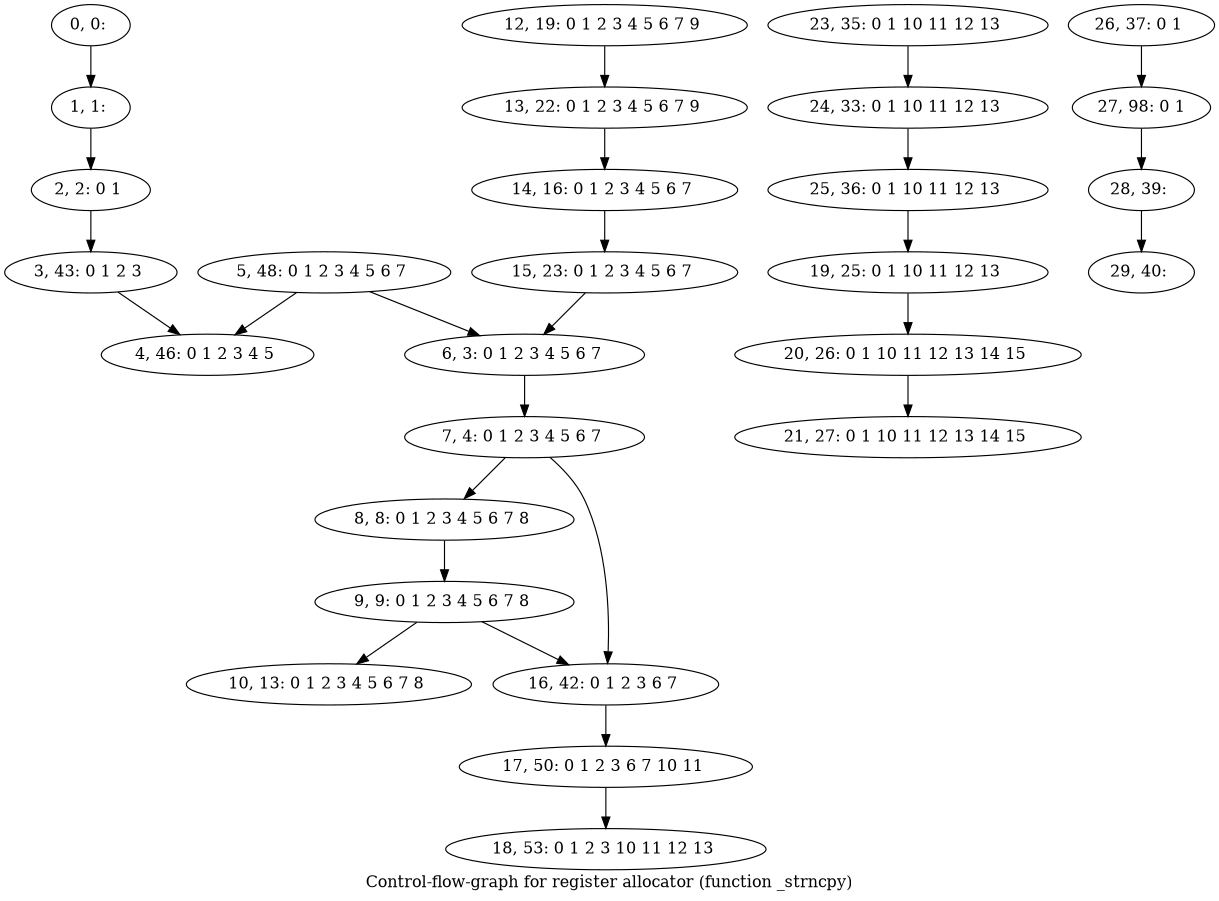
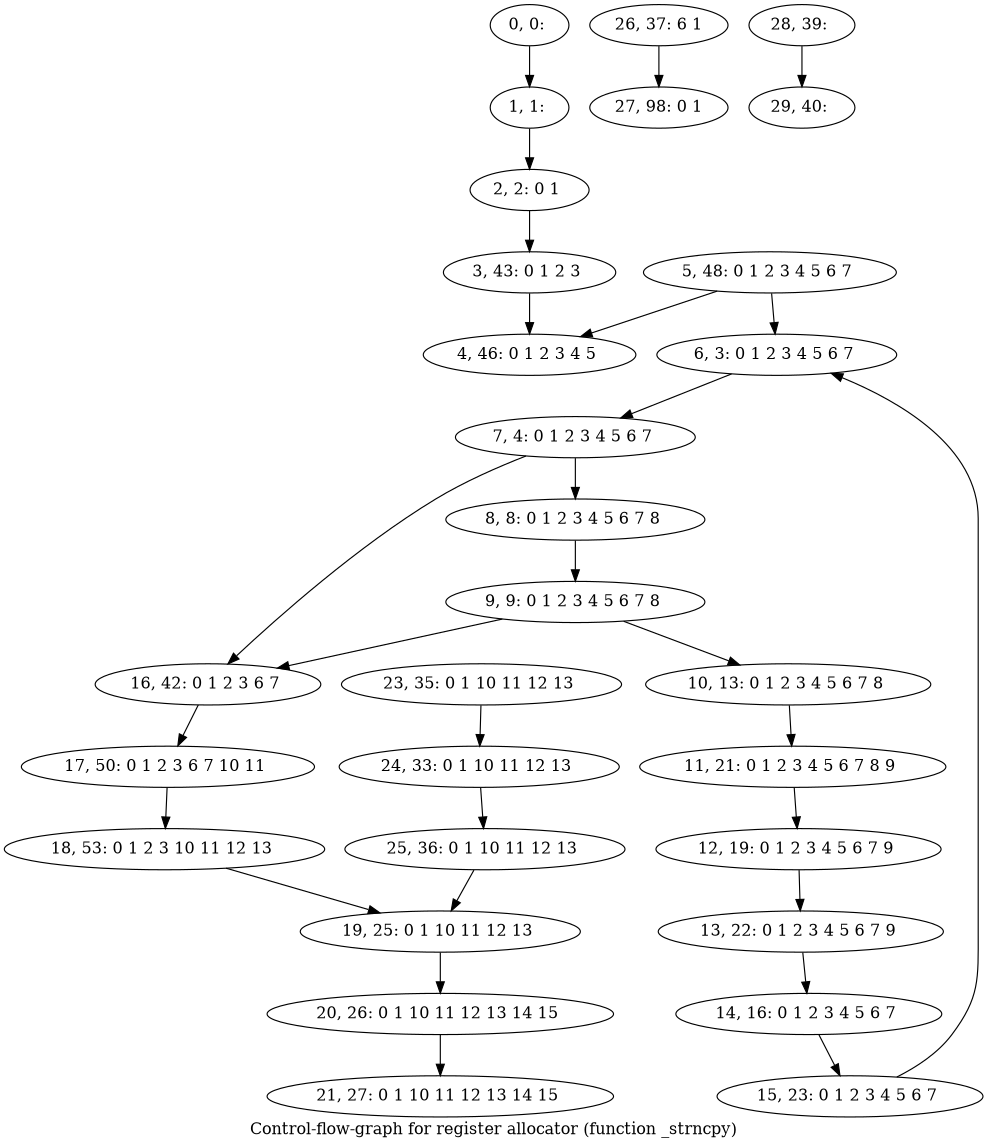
(1141, 25) -> (659, 25)
(1141, 143) -> none
none -> (793, 767)
none -> (297, 889)
